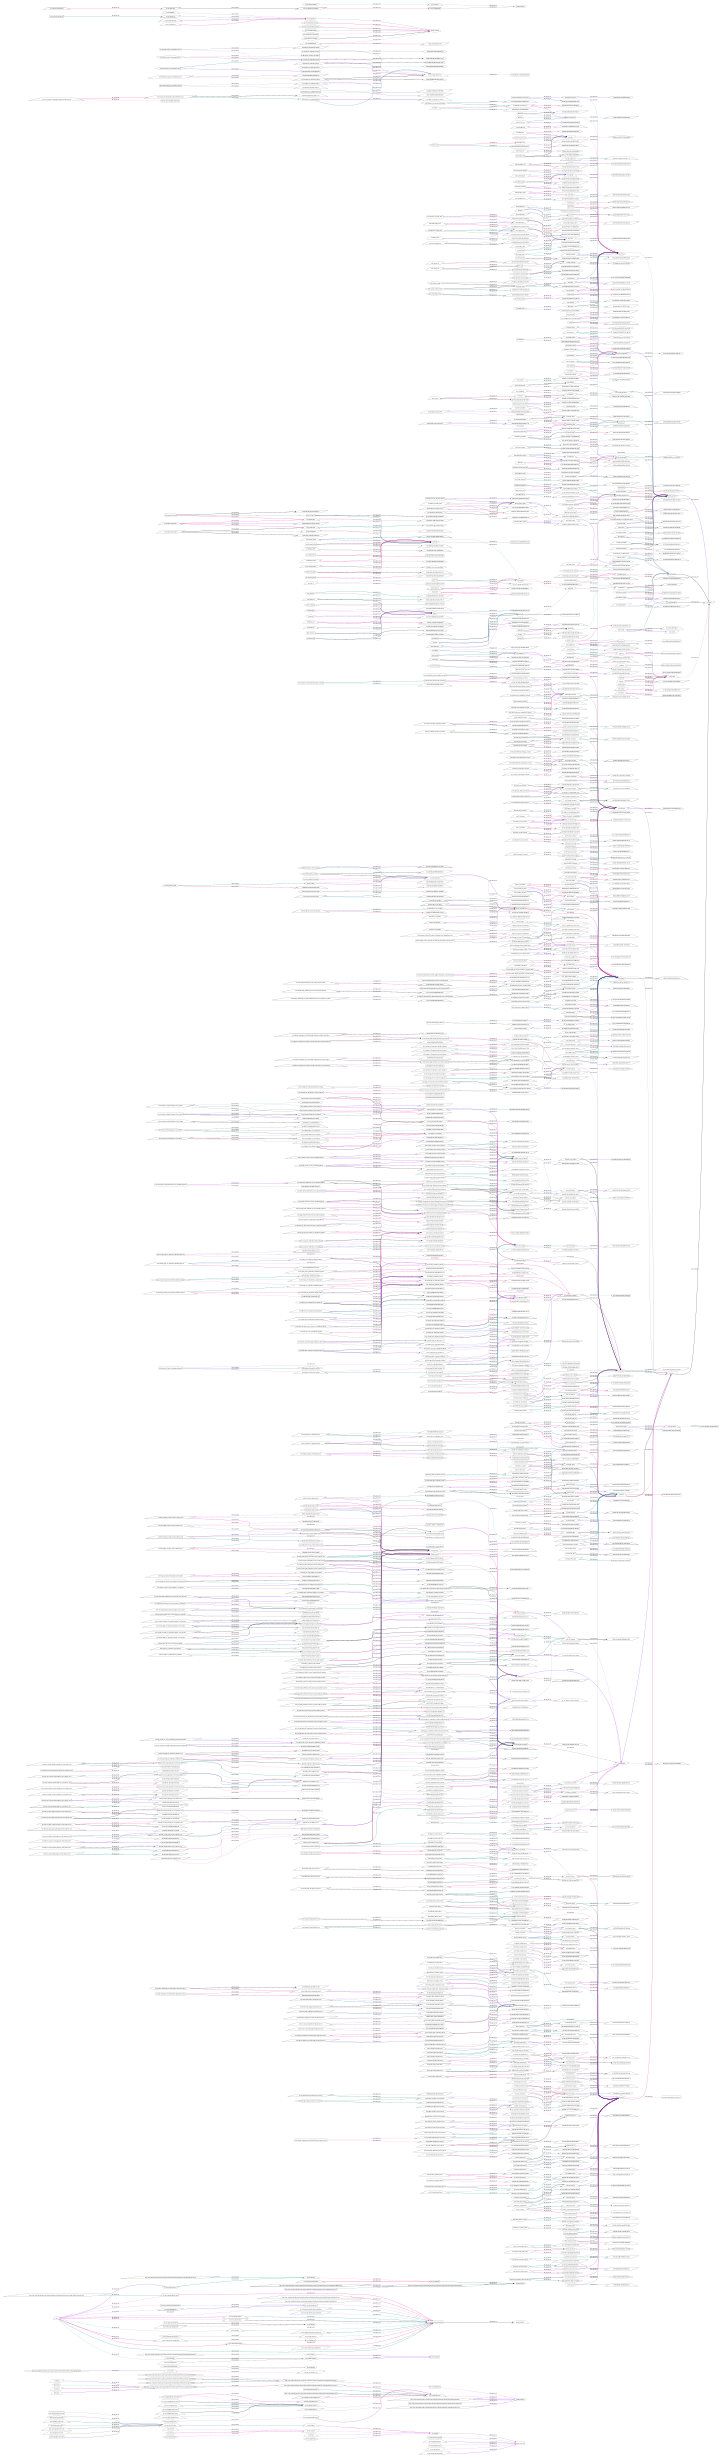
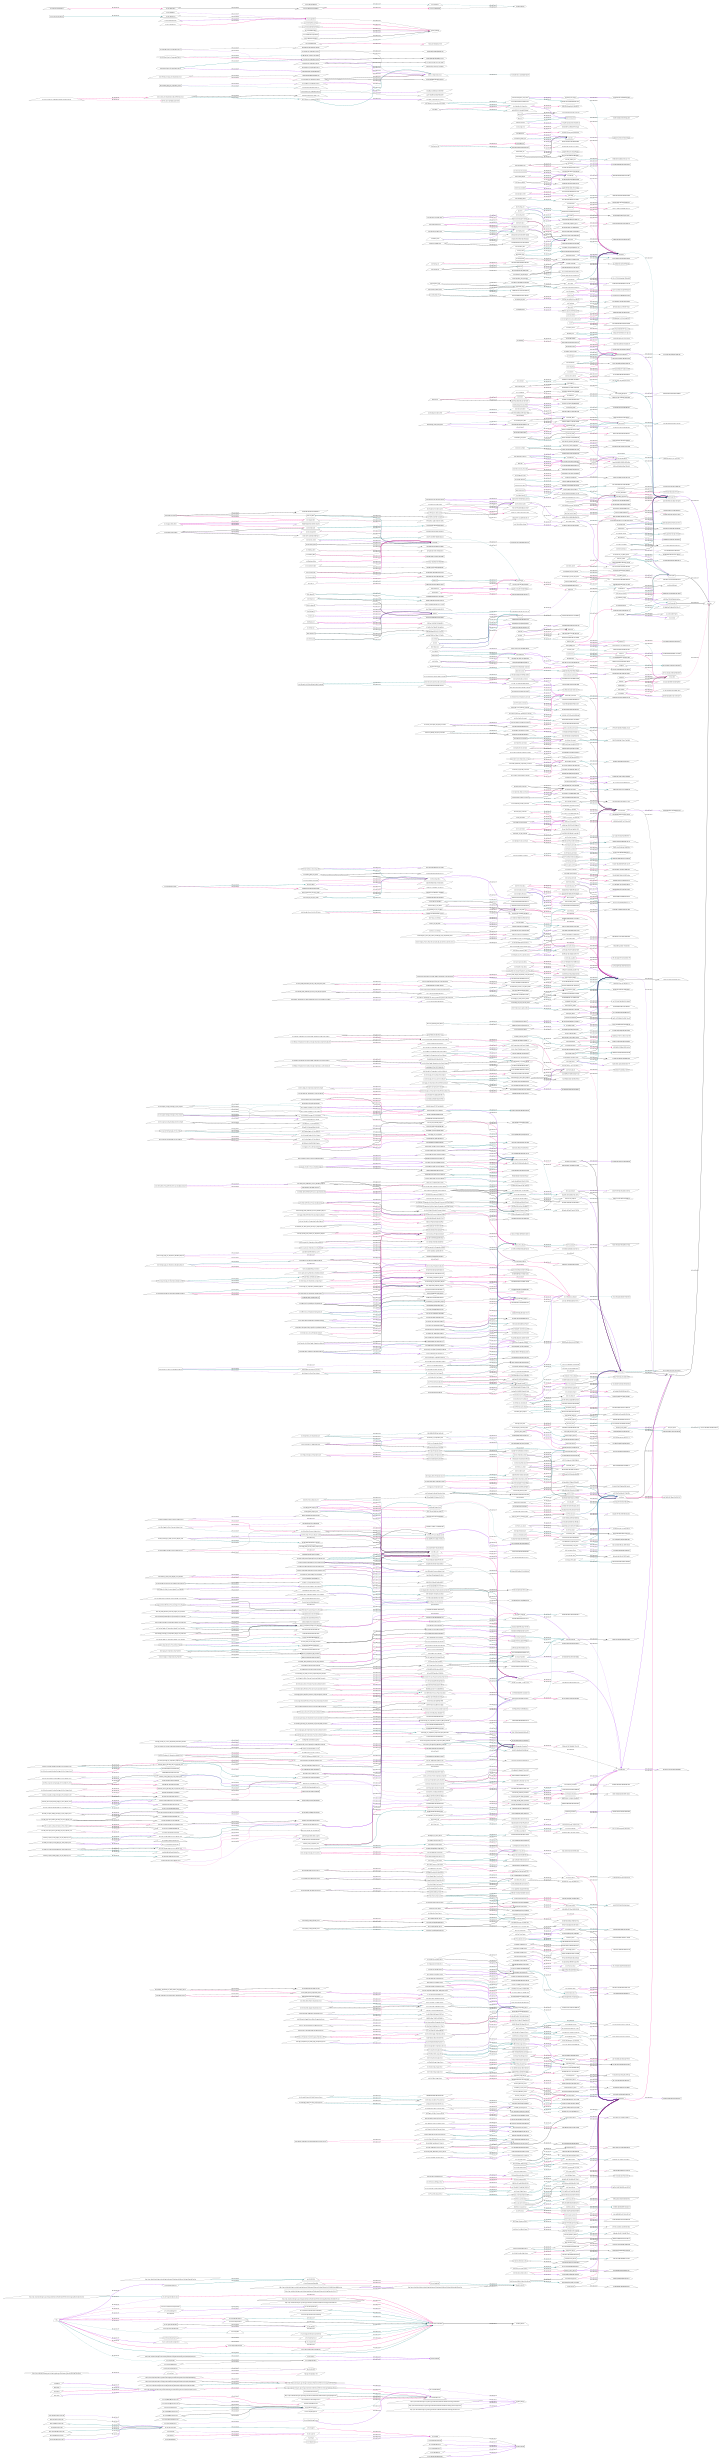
(546, 1528) -> (544, 1524)
(481, 1885) -> (481, 1887)
